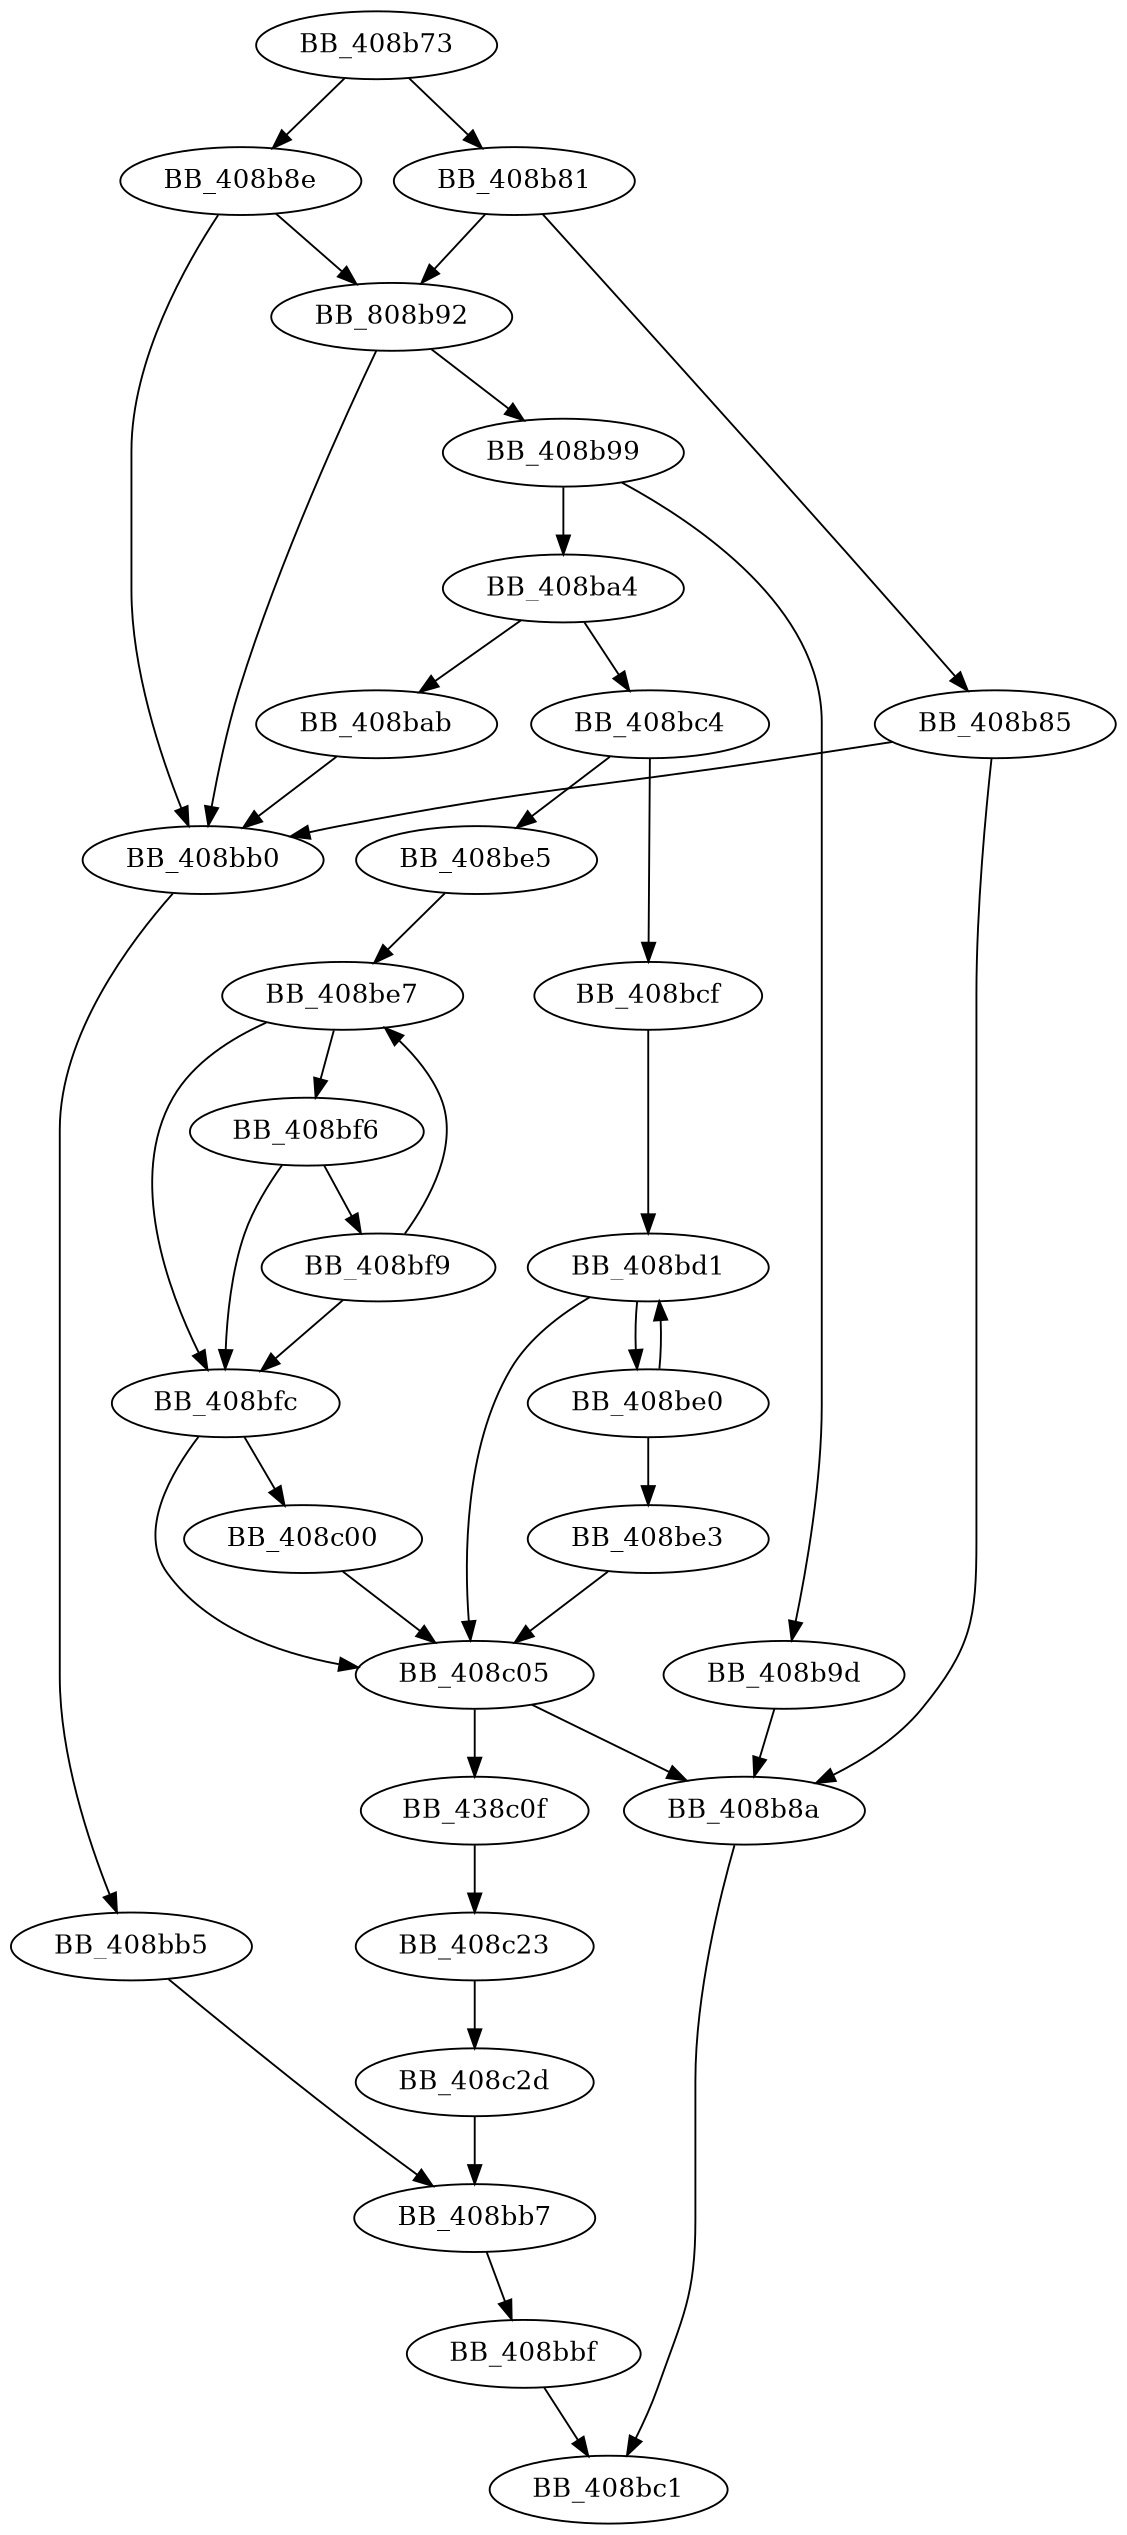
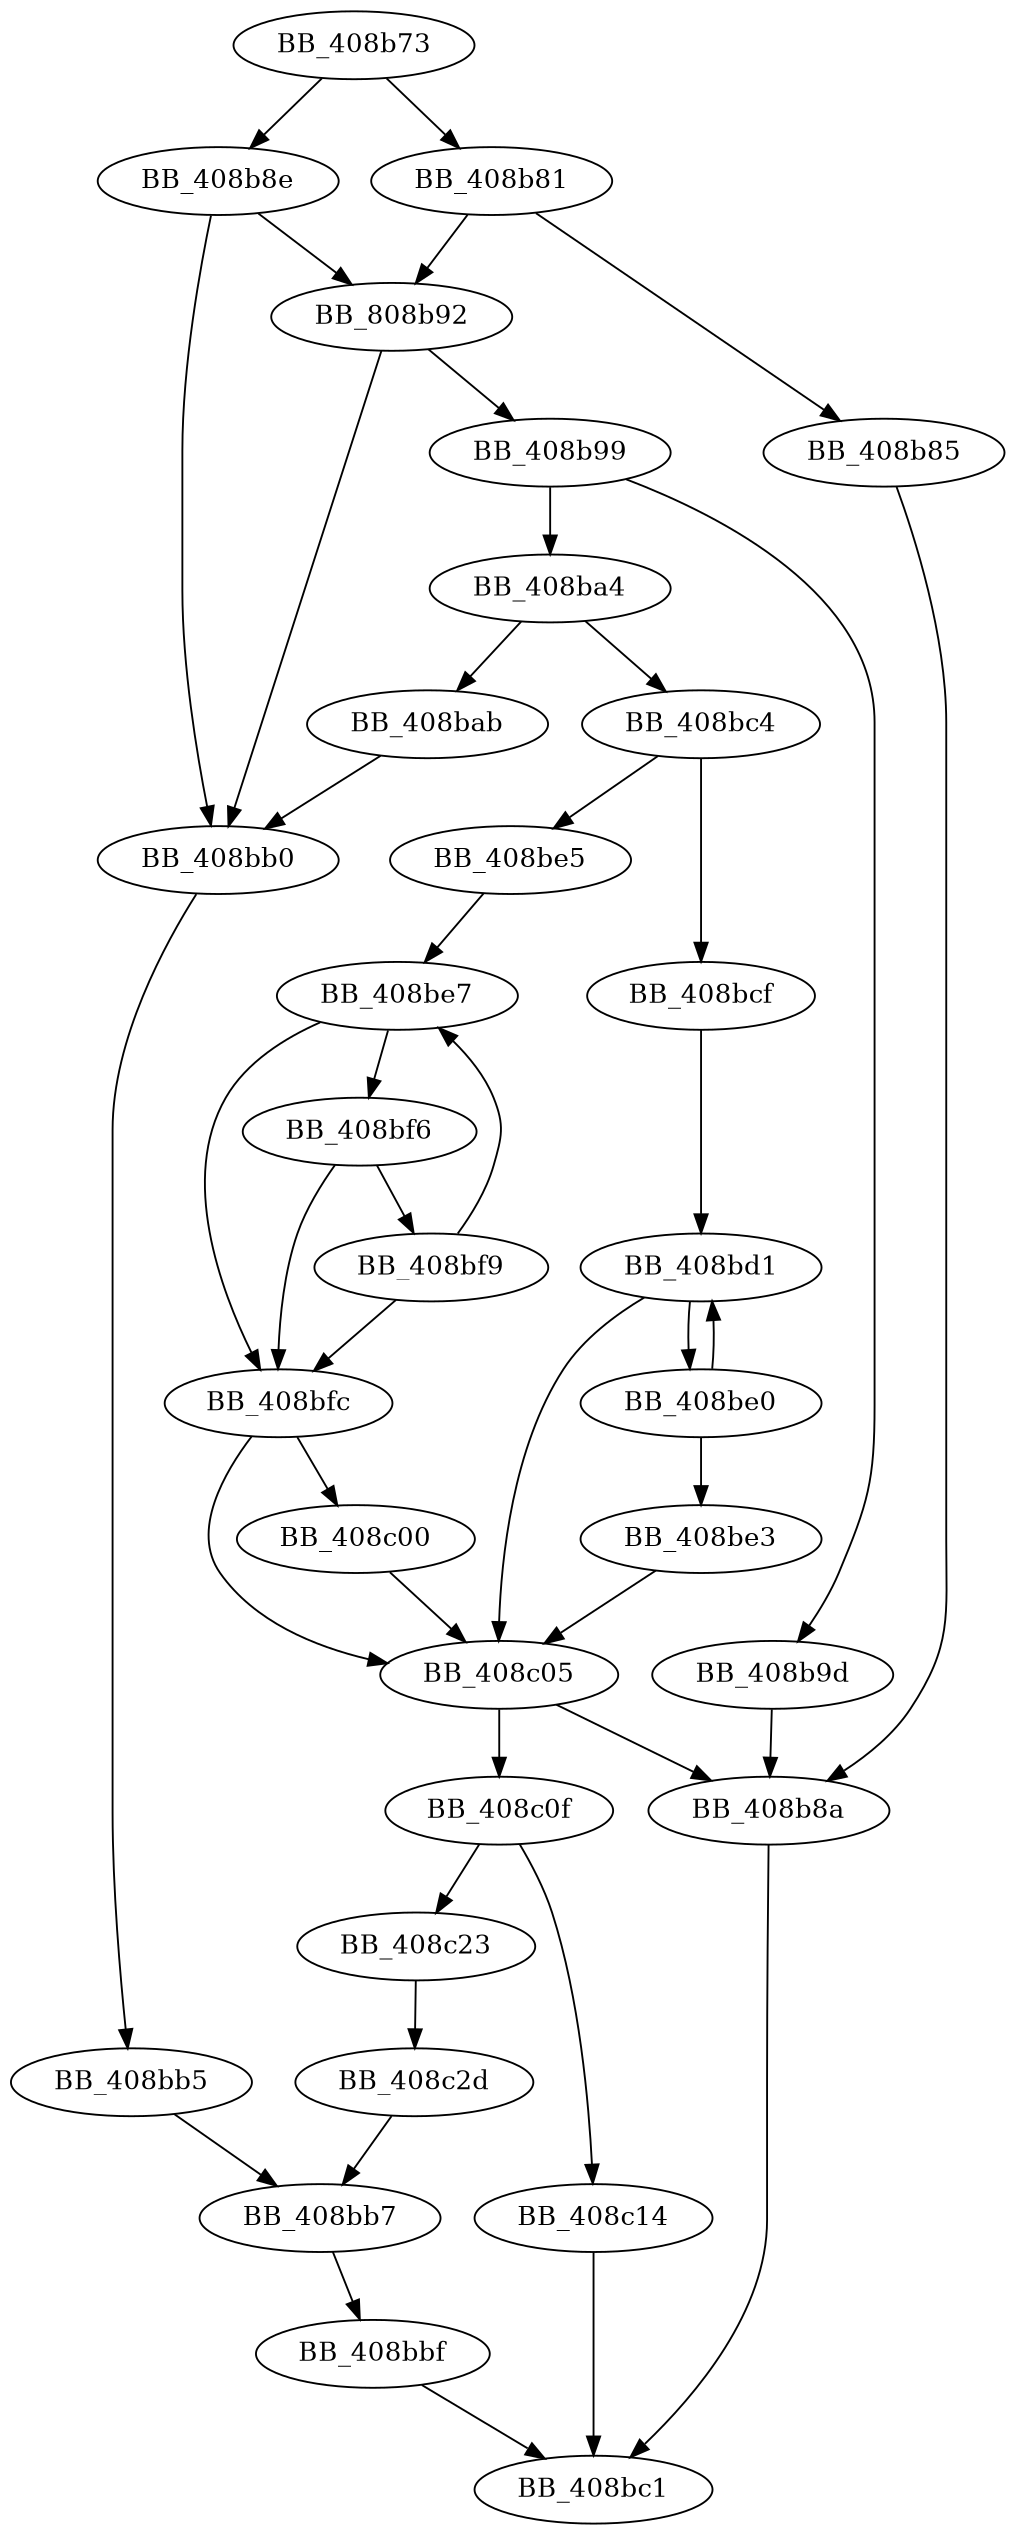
(601, 784) -> none
(475, 1811) -> (499, 1811)
none -> (594, 2218)
